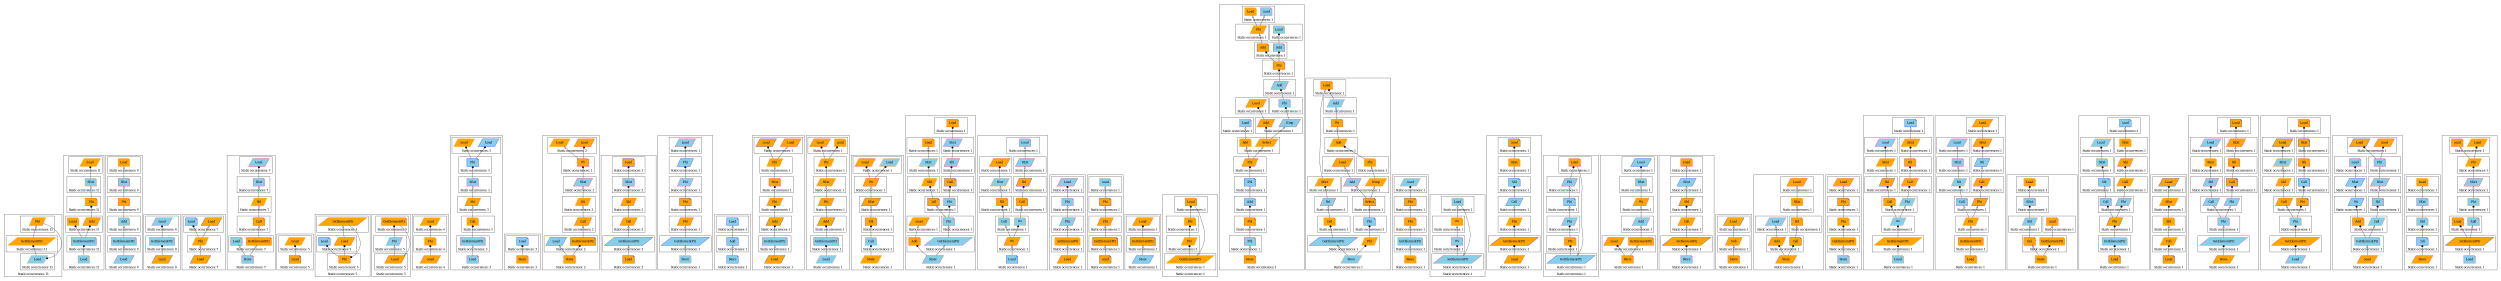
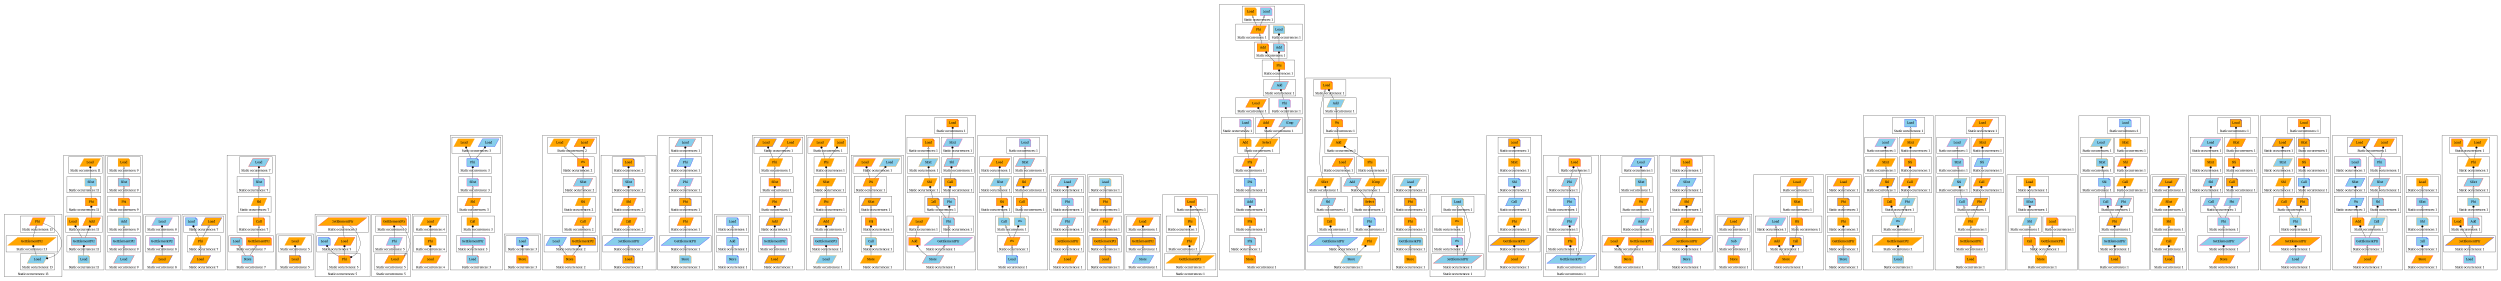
(1734, 241) -> (1734, 241)
